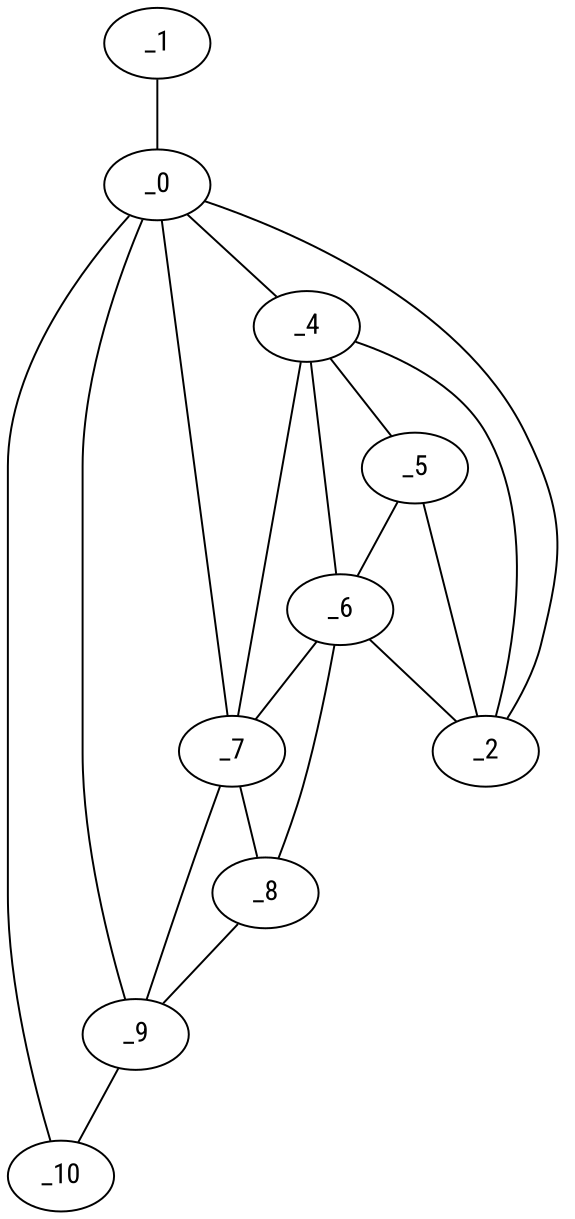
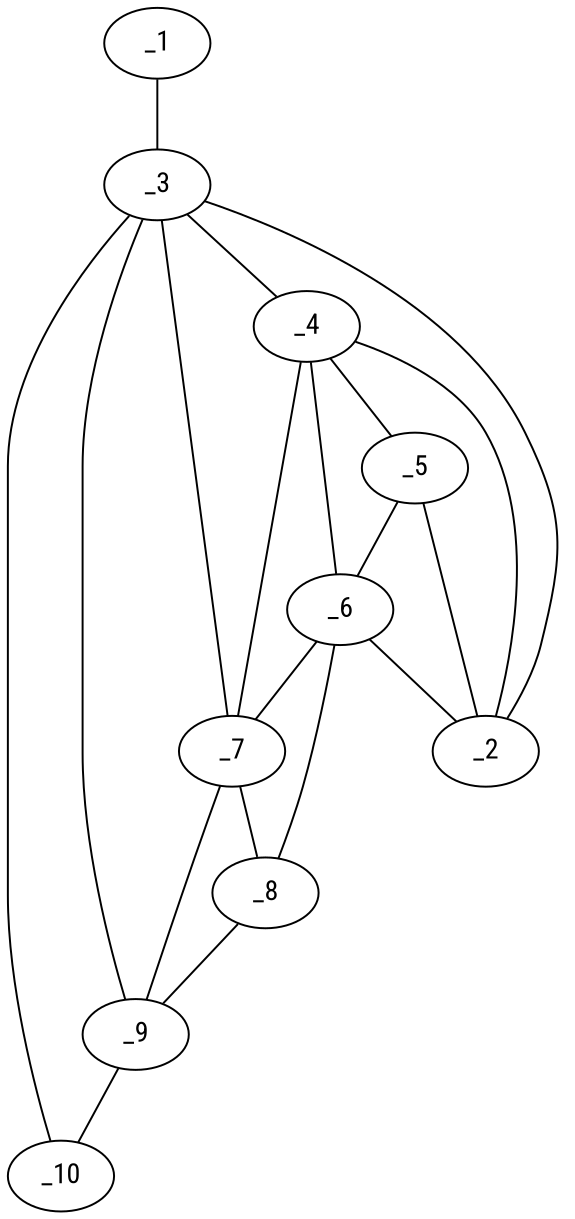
(157, 185) -> (157, 185)
